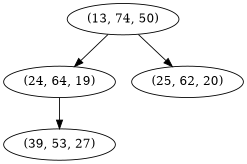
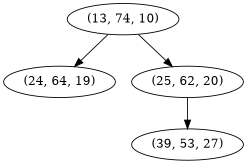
(123, 19) -> (123, 19)
(60, 109) -> (188, 109)
